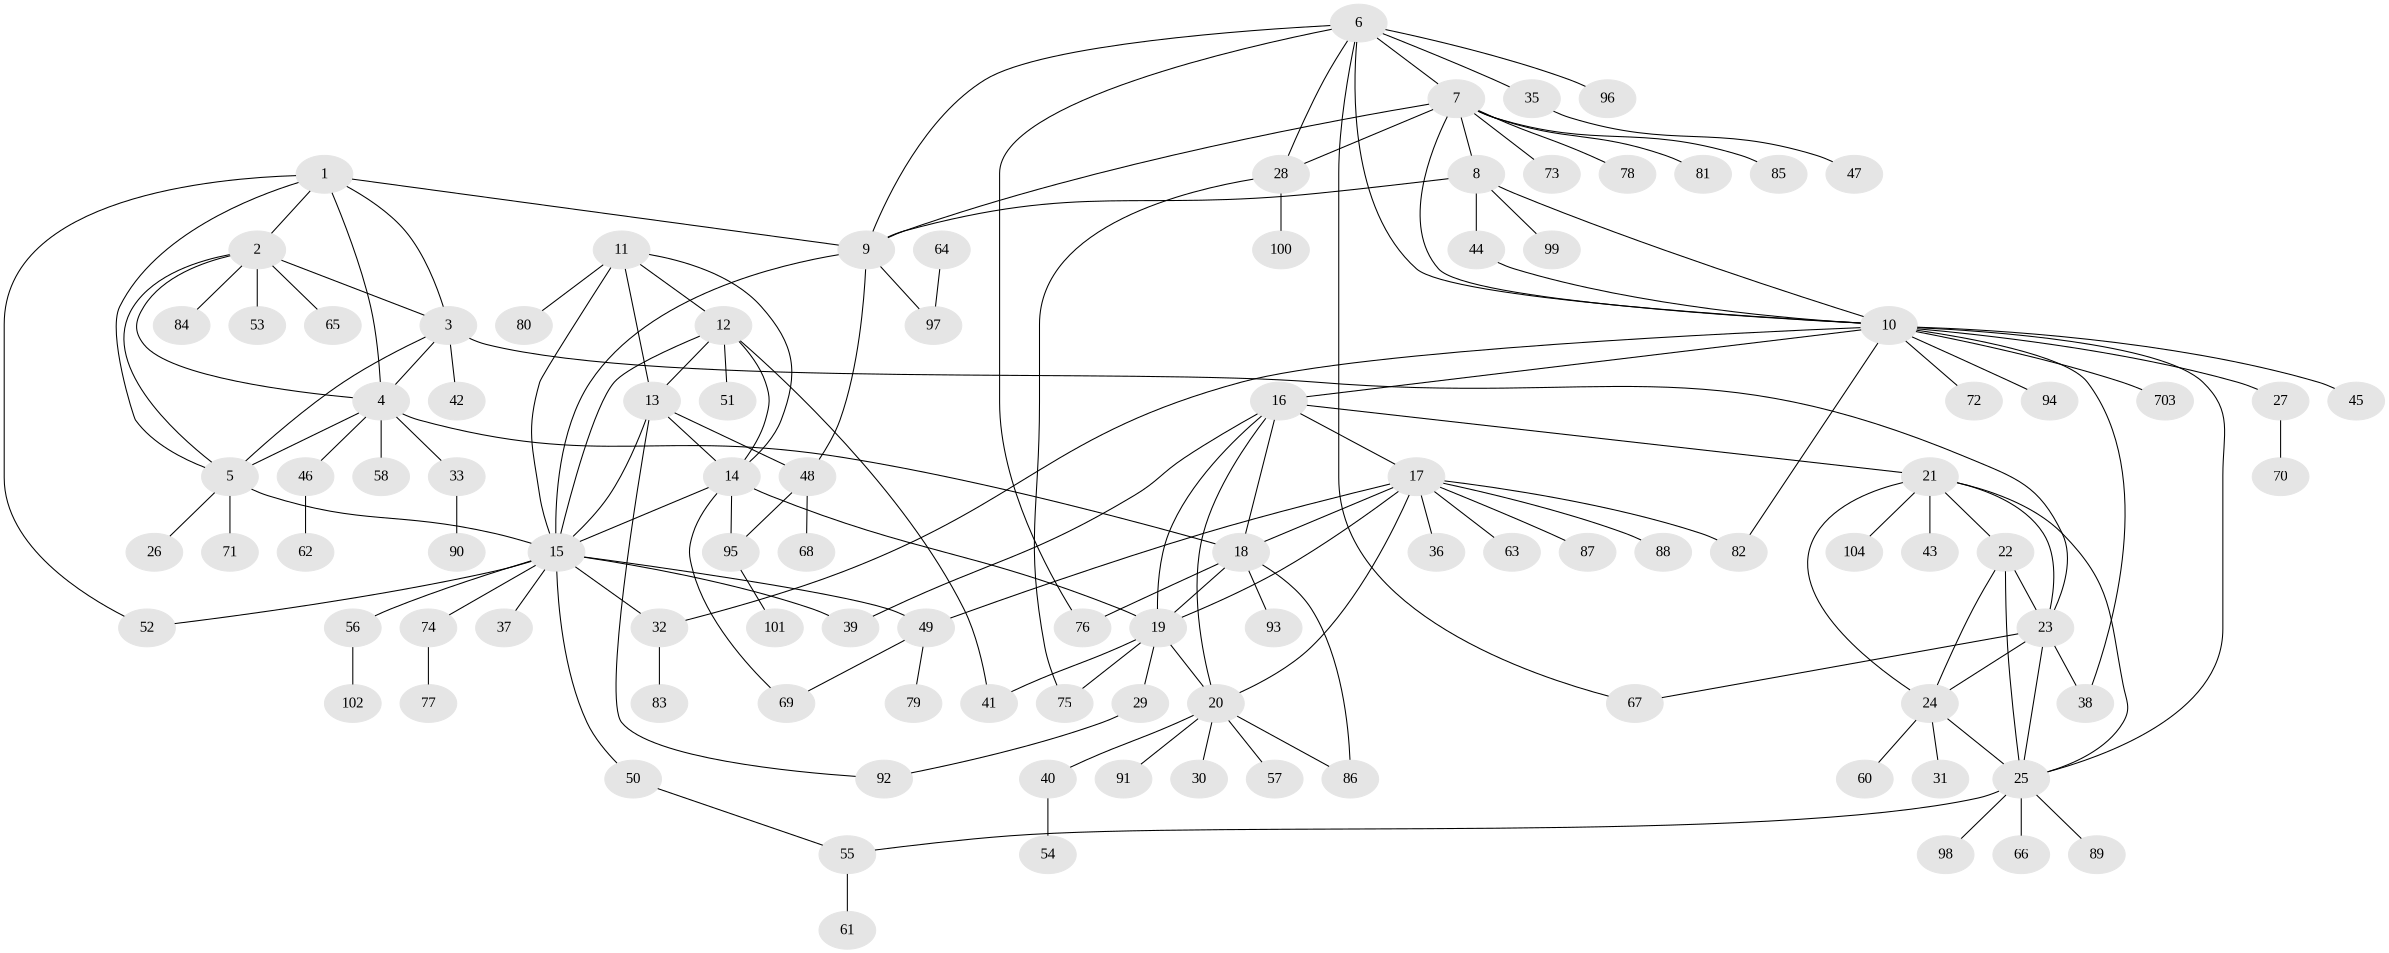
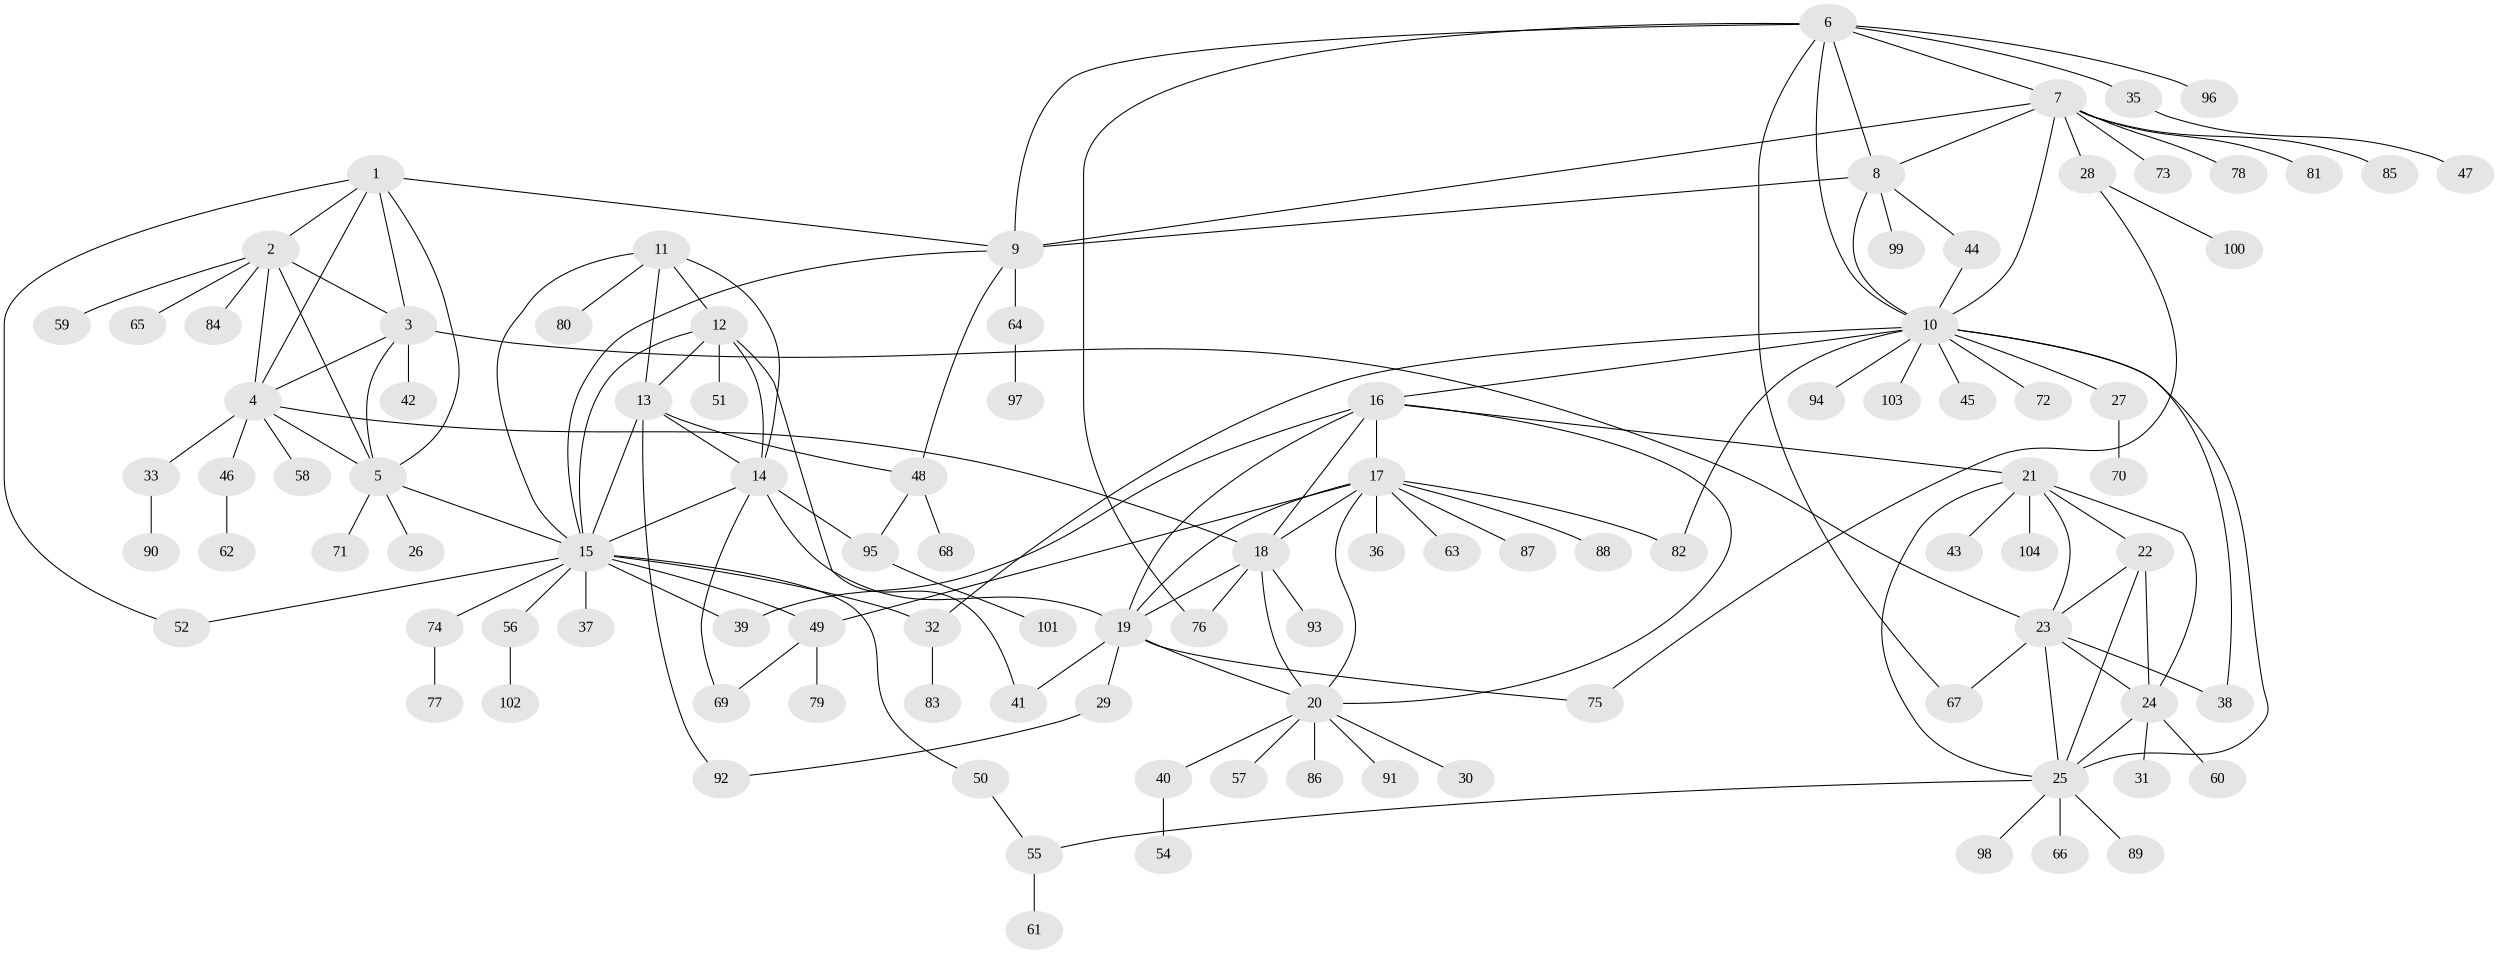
(1315, 97) -> (1852, 99)
(900, 288) -> (1015, 288)
(257, 325) -> (62, 325)
(2165, 401) -> (1892, 401)
(1331, 650) -> (1272, 632)
